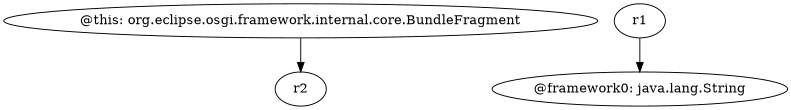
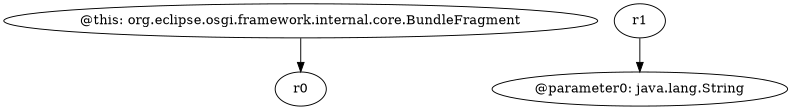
(301, 89) -> (301, 89)
(640, 89) -> (640, 89)
